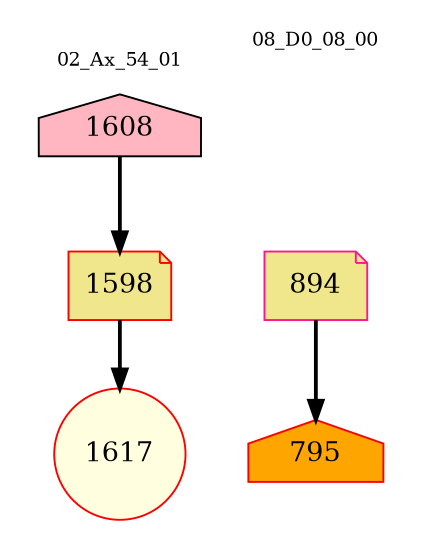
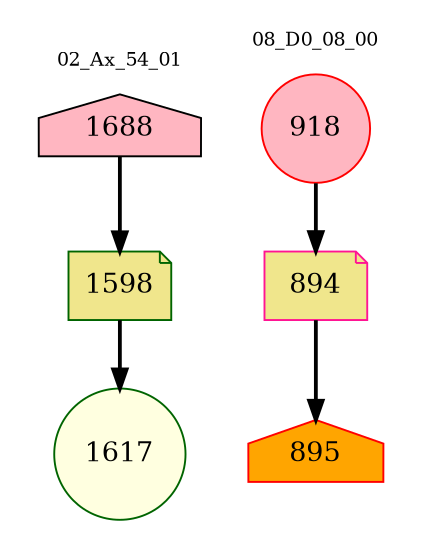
(120, 129) -> (120, 129)
none -> (316, 129)
(120, 286) -> (120, 286)
(120, 454) -> (120, 454)
(316, 454) -> (316, 454)
